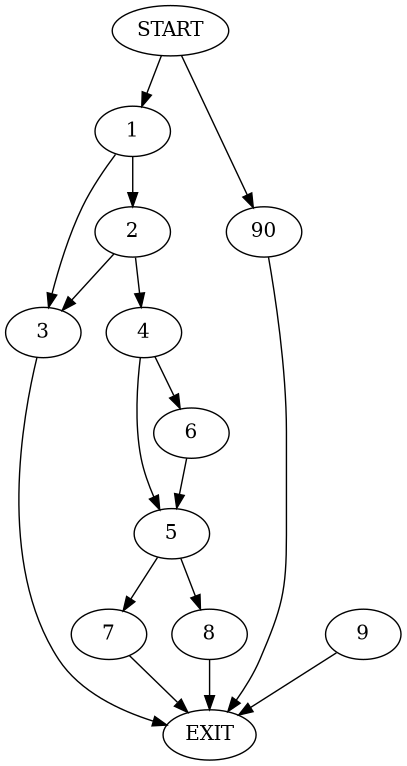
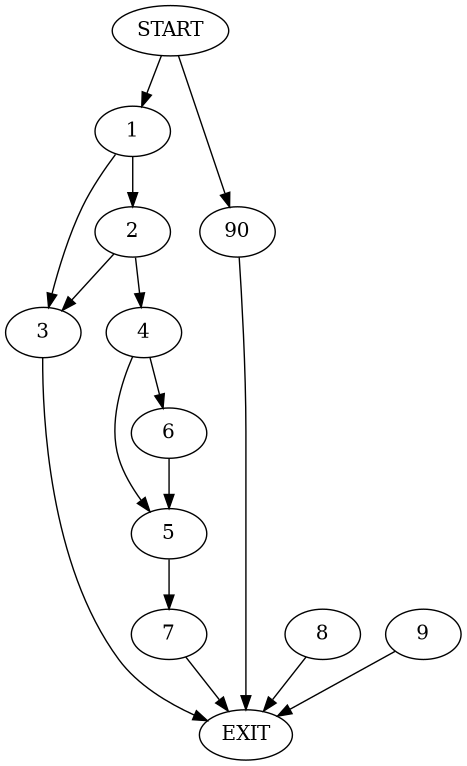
(188, 577) -> none
